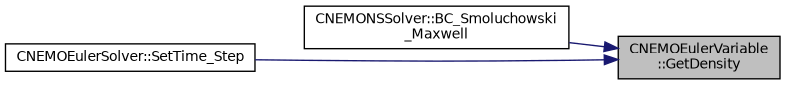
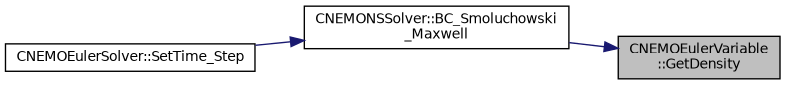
(430, 61) -> (273, 44)
